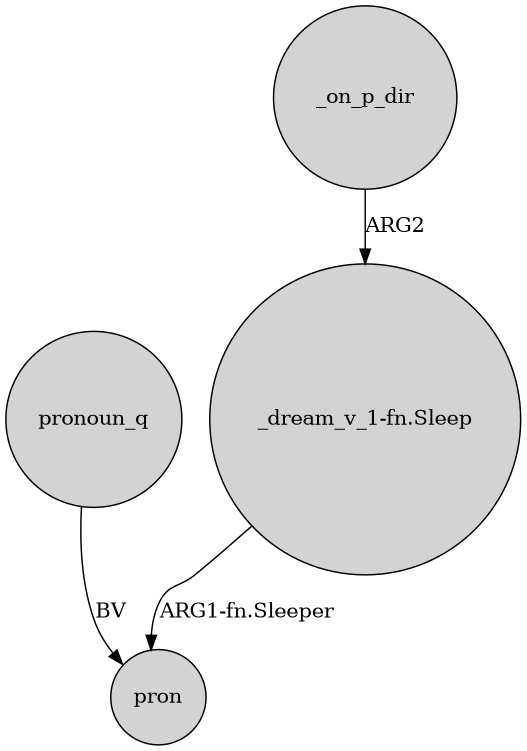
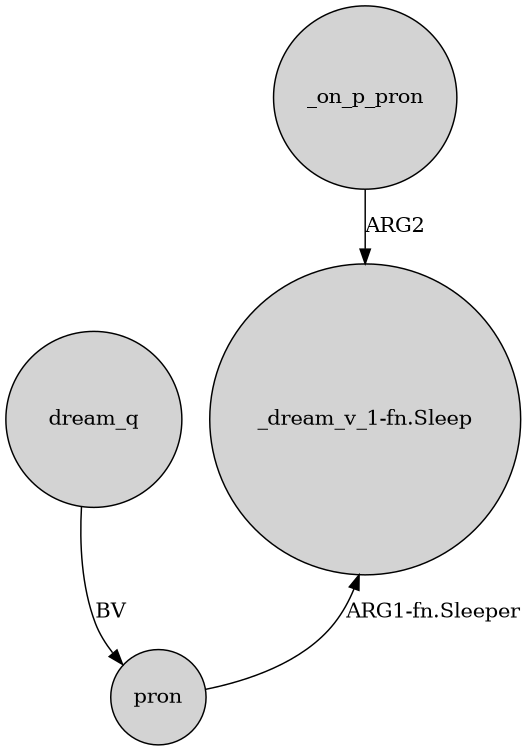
(365, 98) -> (365, 98)
(94, 419) -> (94, 419)
(193, 576) -> (293, 658)
